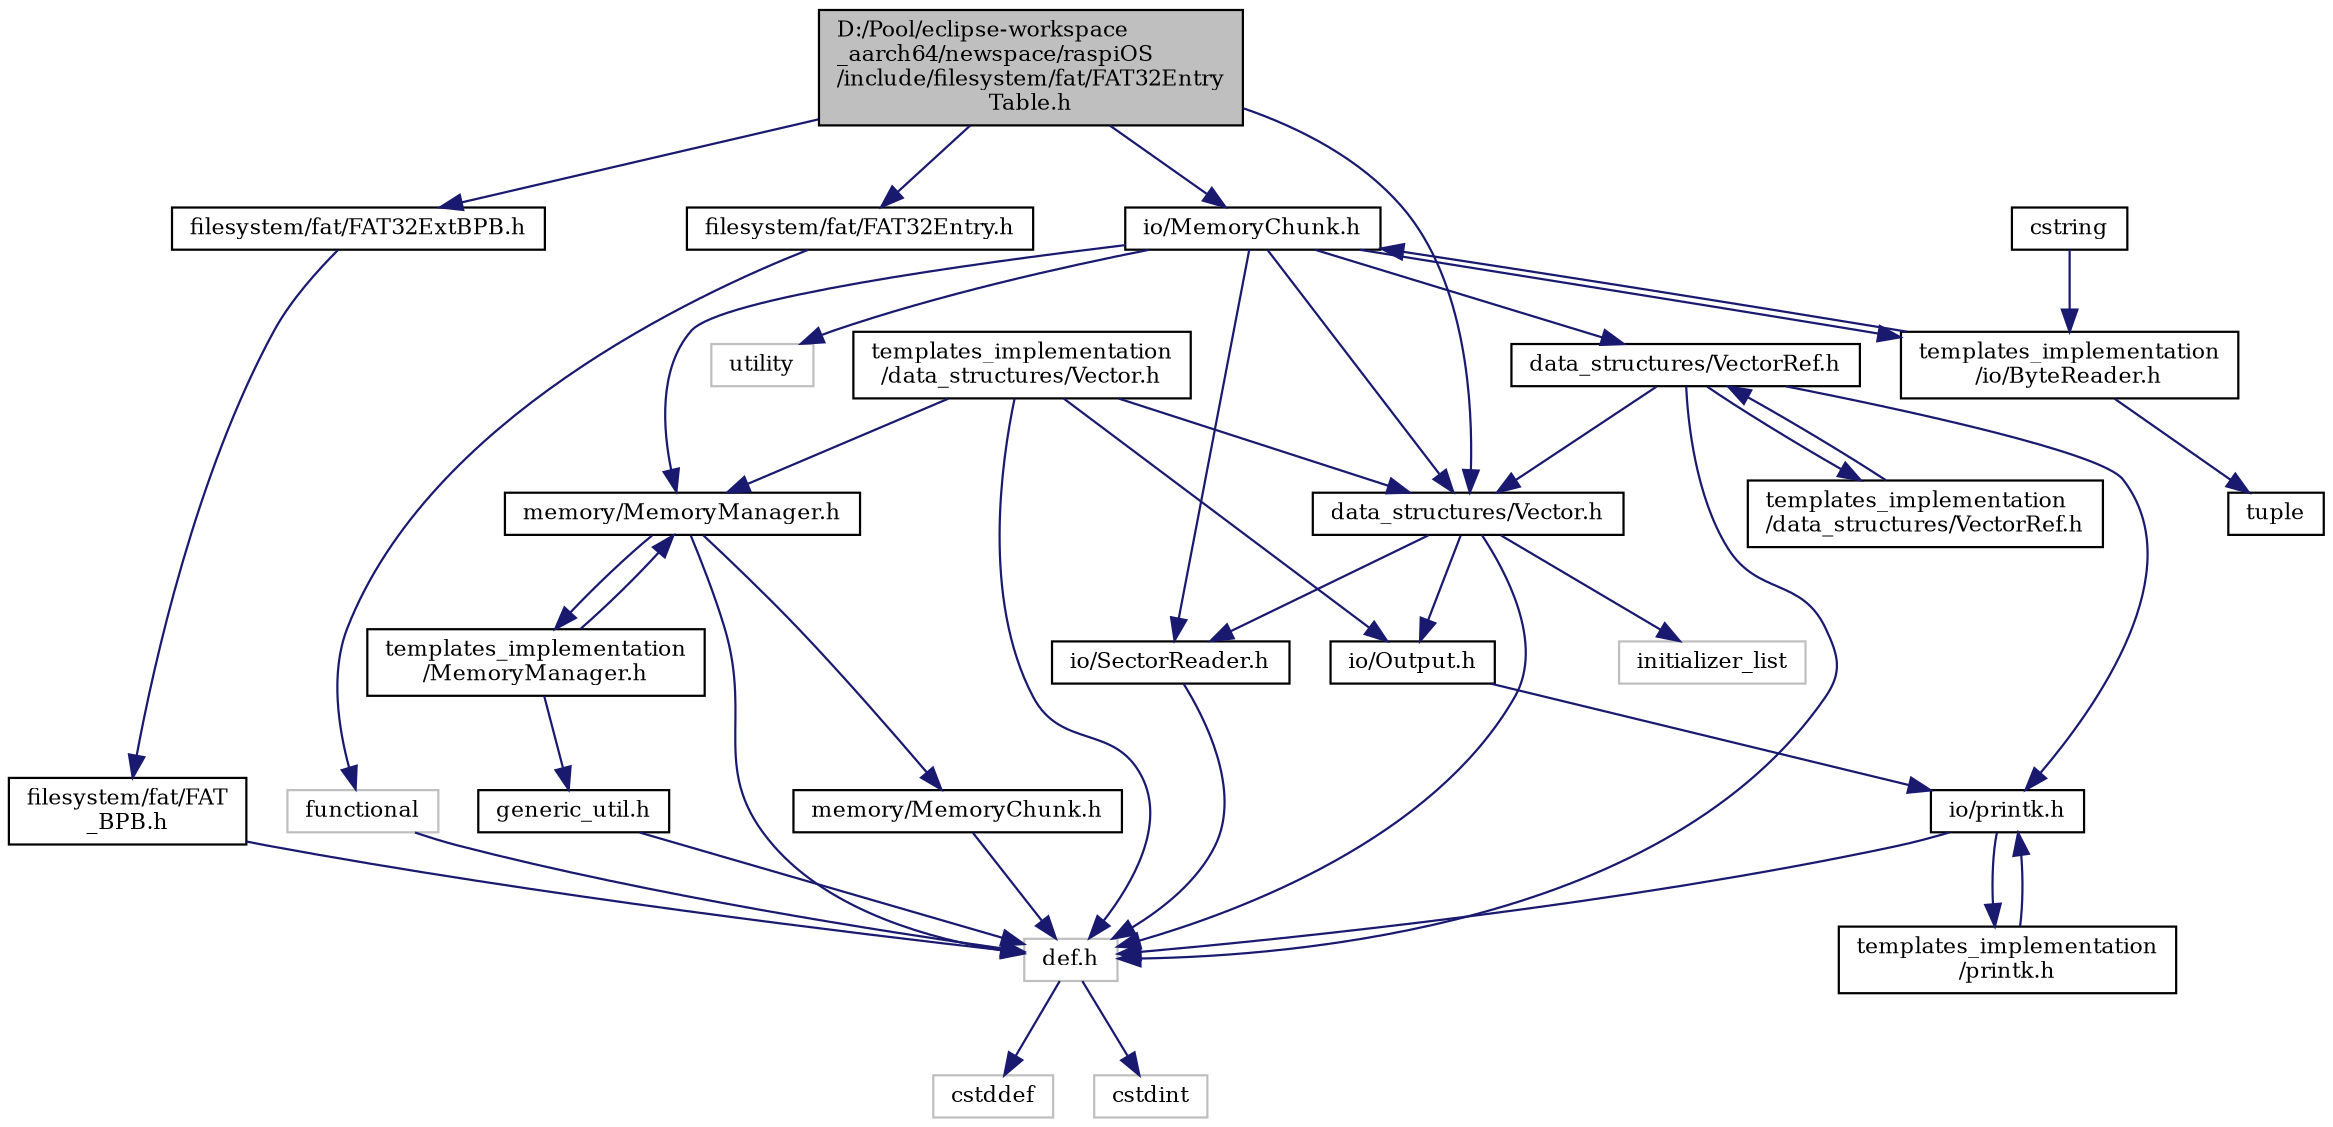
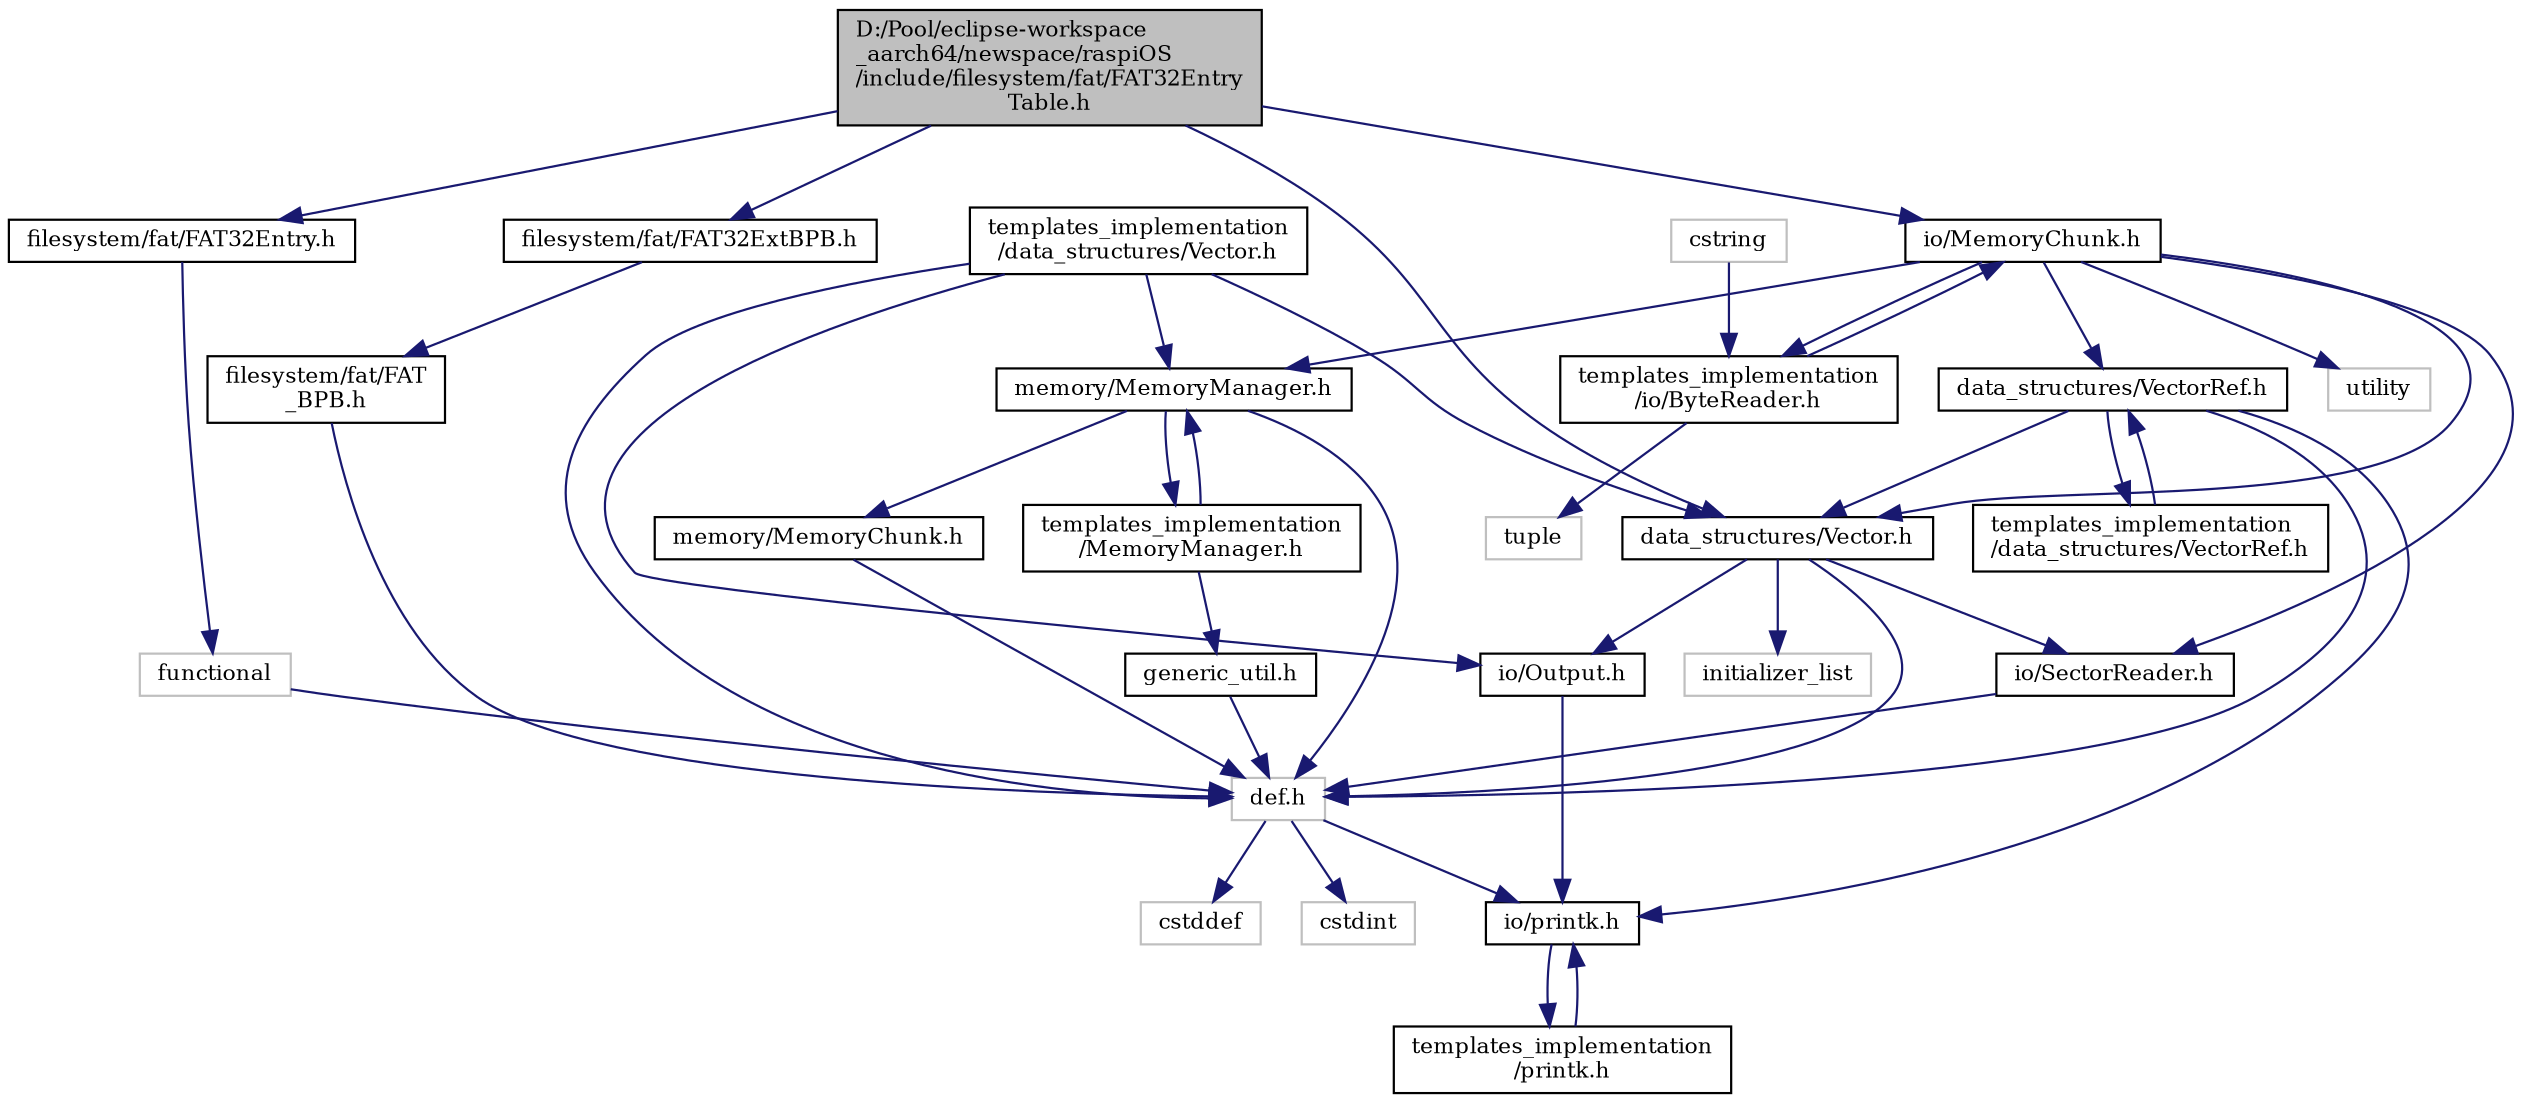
(2070, 229) -> (1729, 241)
(2276, 514) -> (1534, 538)
(1547, 906) -> (1410, 857)
